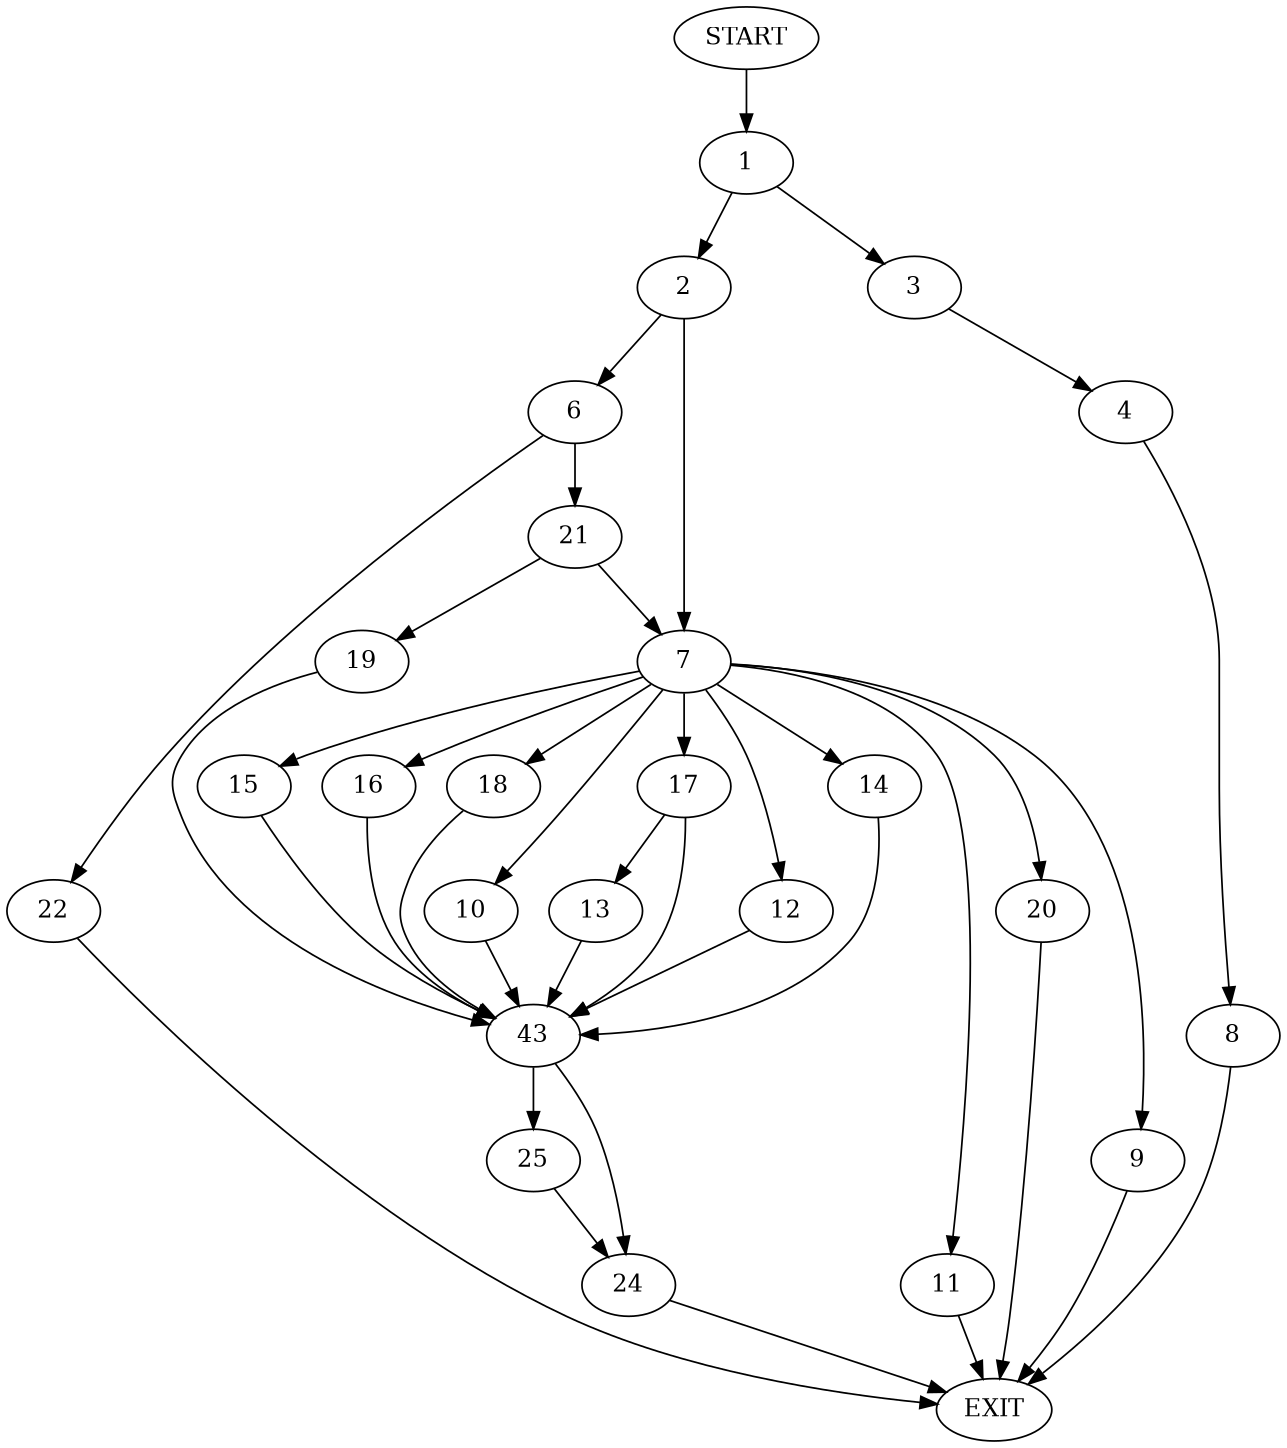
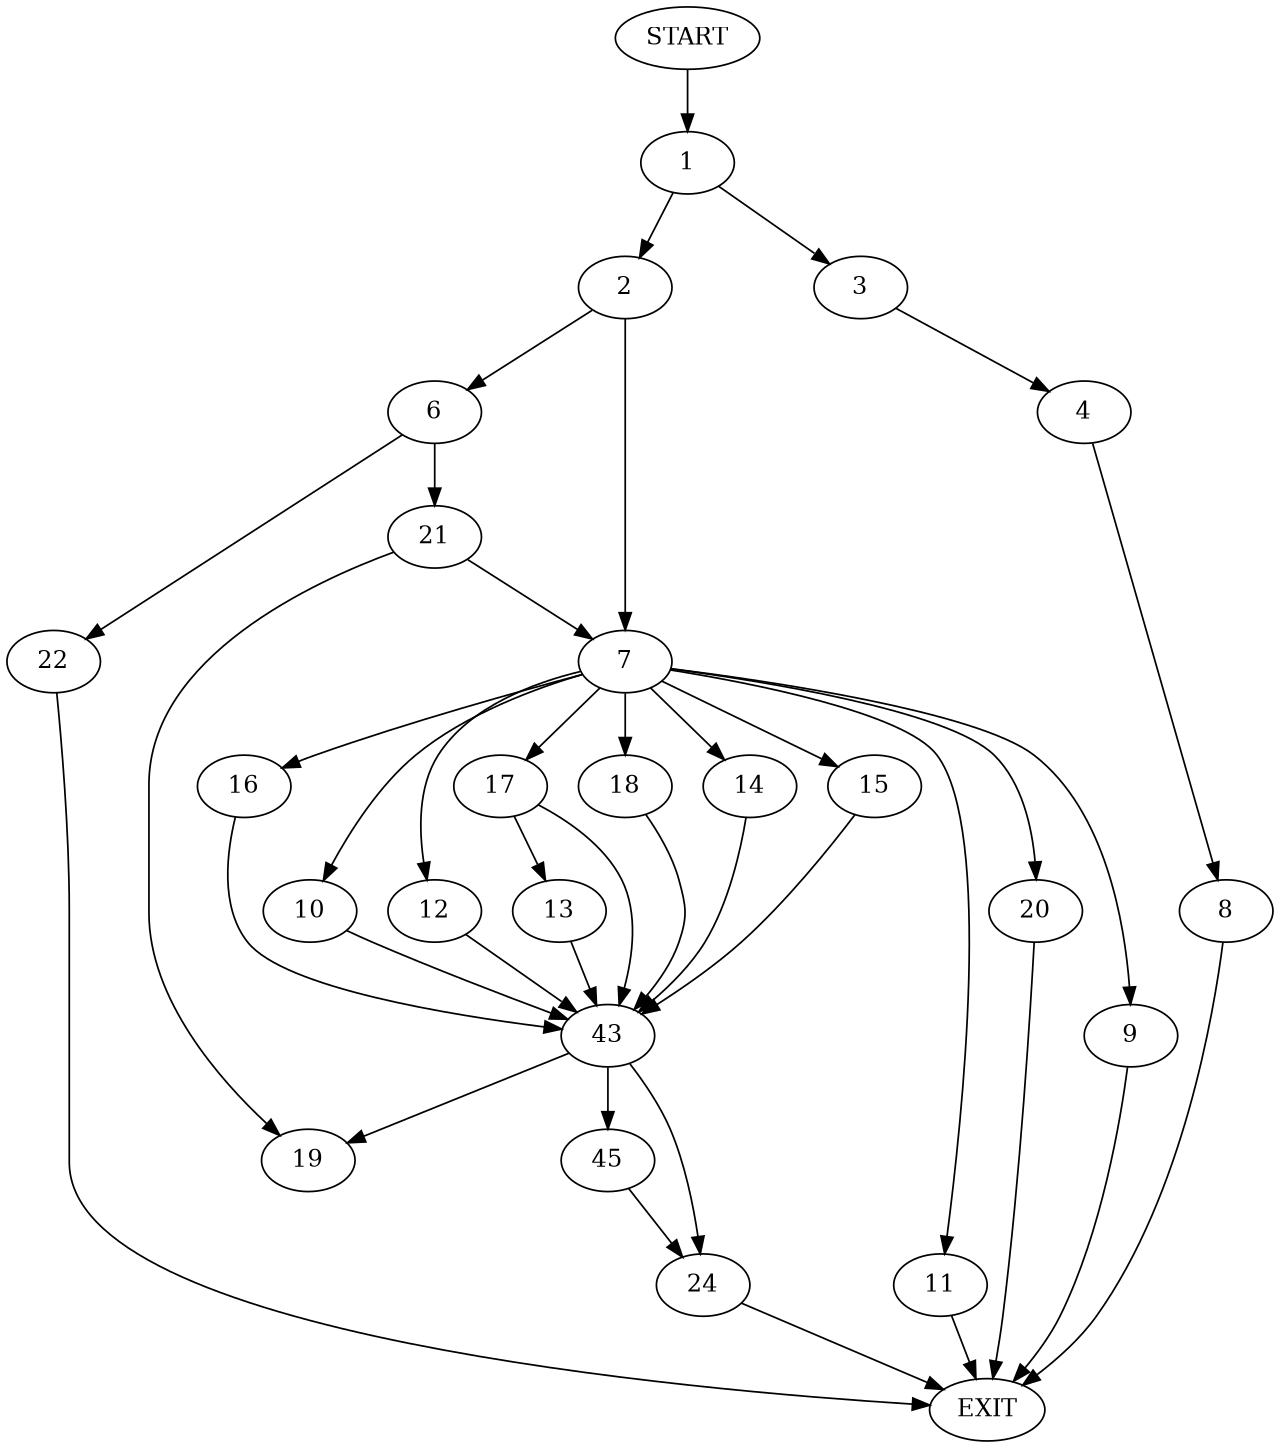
(218, 876) -> (466, 1095)
(533, 1160) -> (608, 1160)
